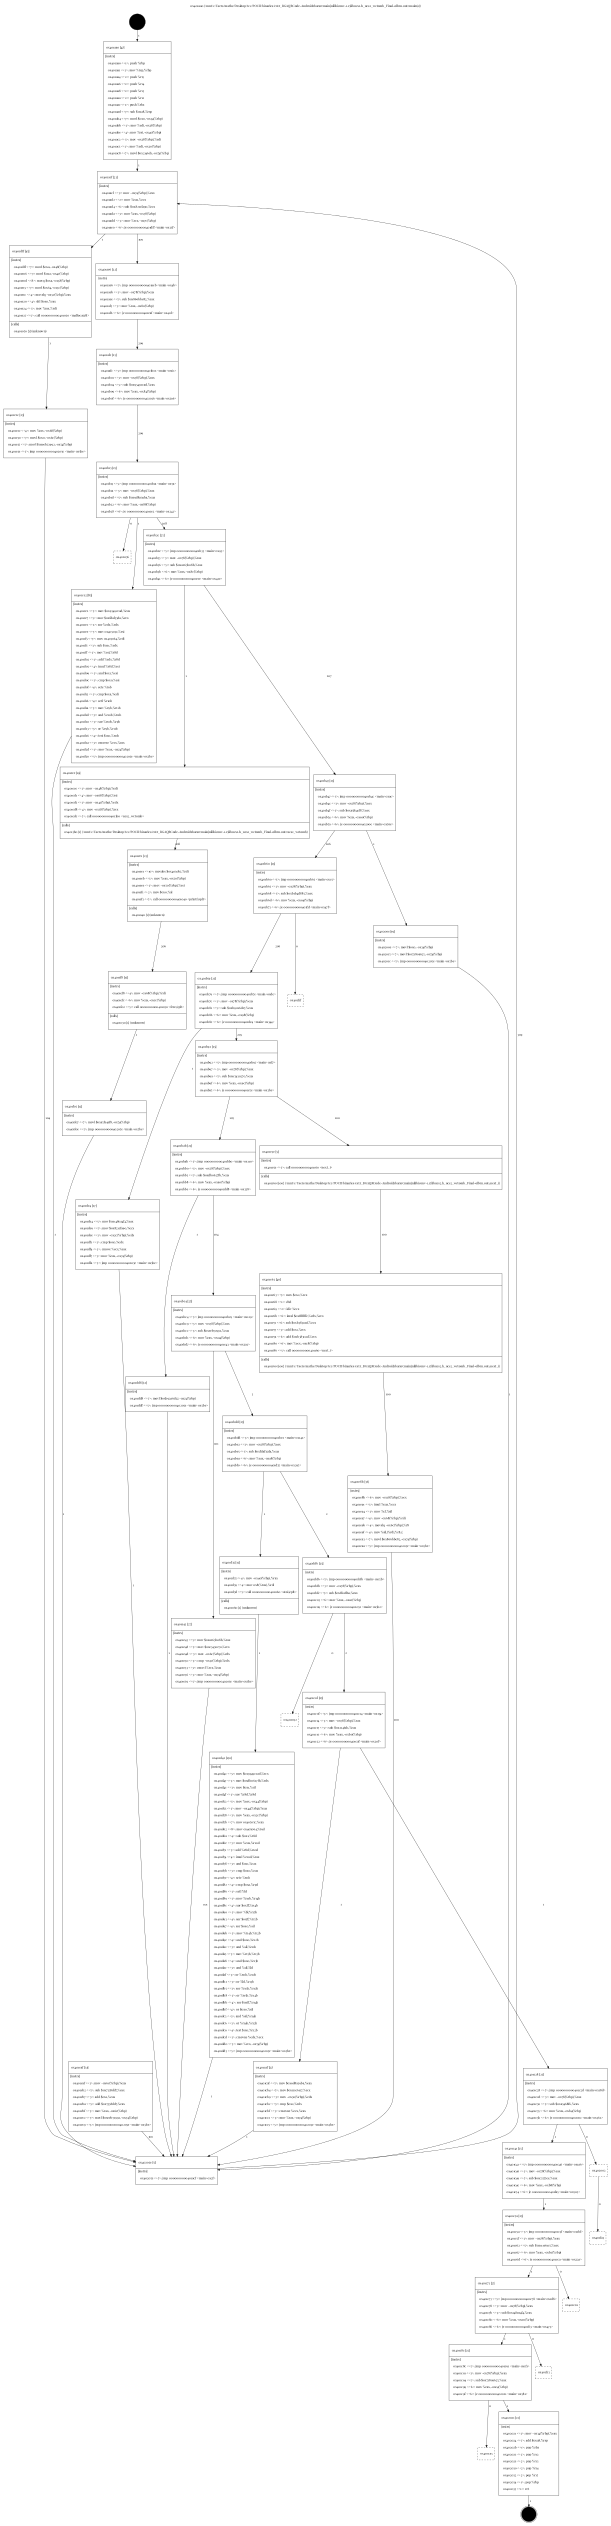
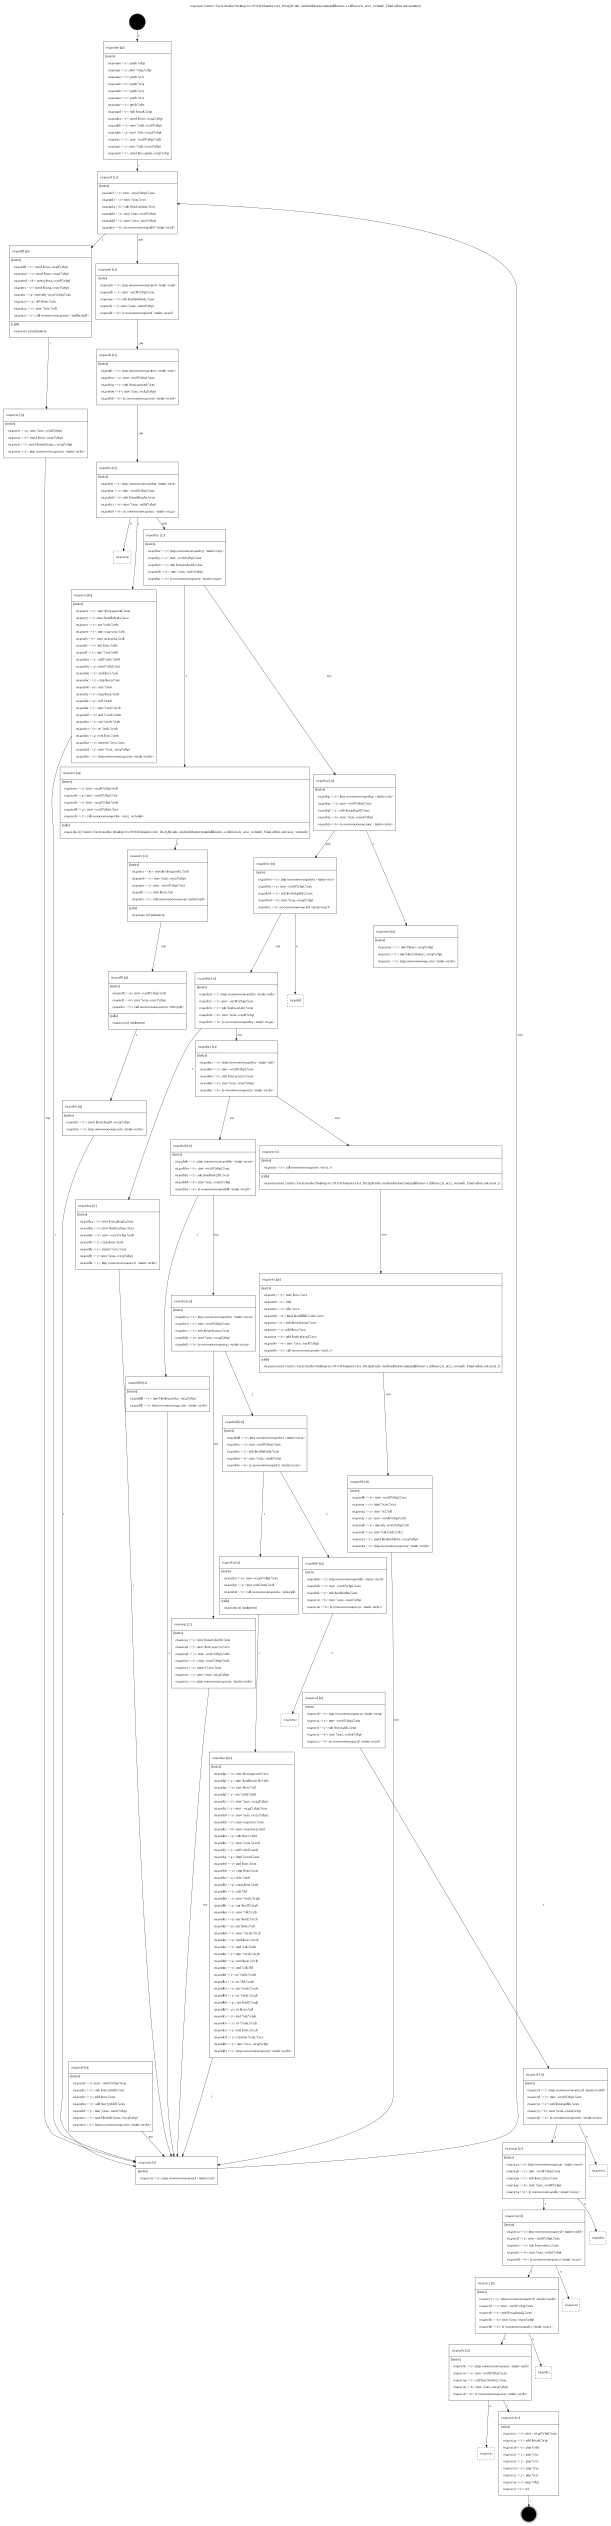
(177, 844) -> (177, 844)
(344, 1652) -> none
(508, 1677) -> none
(295, 2096) -> none
(598, 2203) -> (589, 2213)
